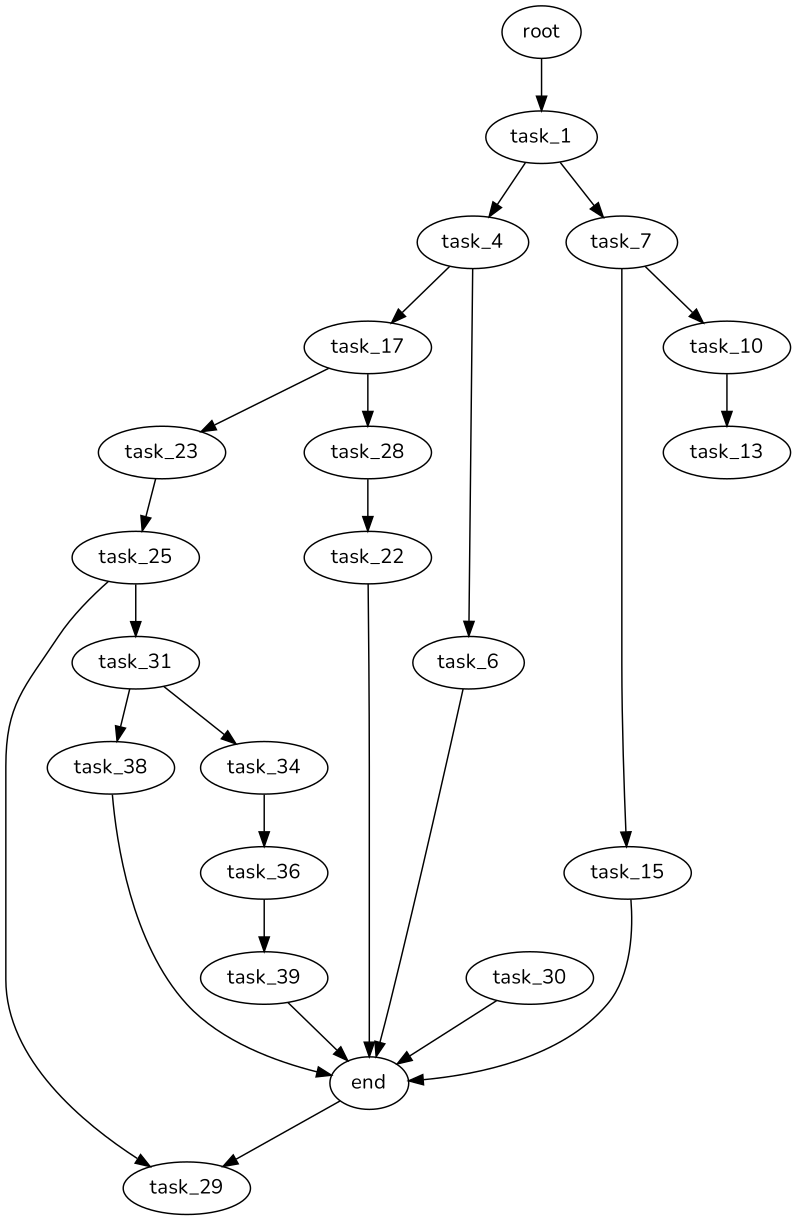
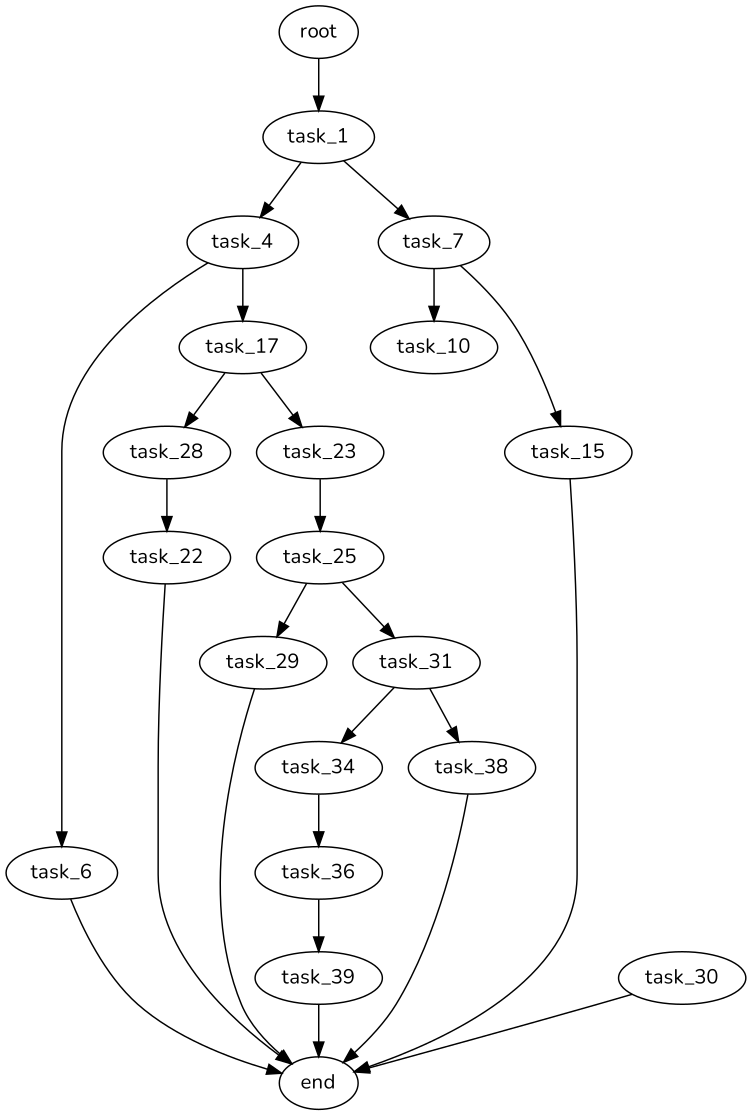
(727, 453) -> none
(288, 1130) -> (221, 878)
